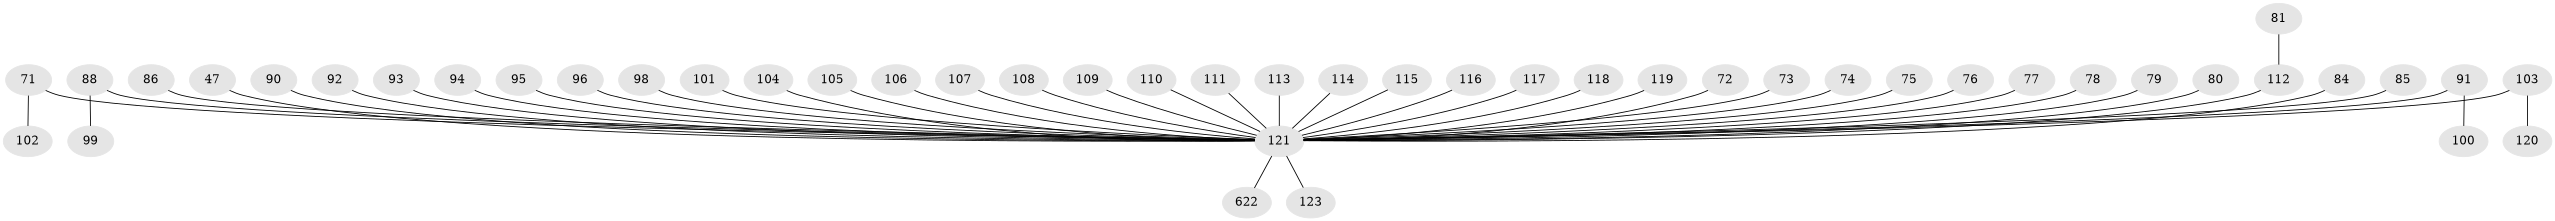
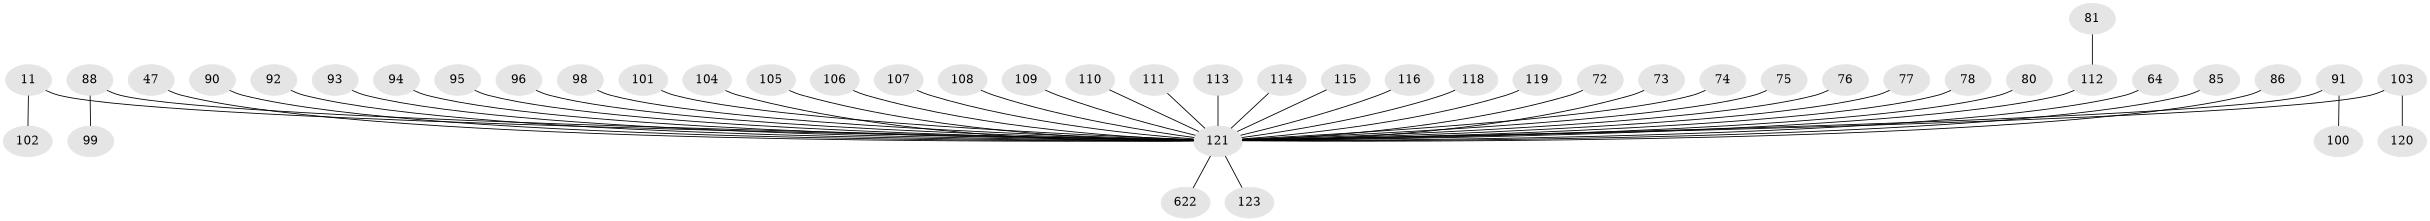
(29, 80) -> (29, 80)
(1535, 80) -> none
(2155, 80) -> none
(2342, 80) -> (2155, 80)
